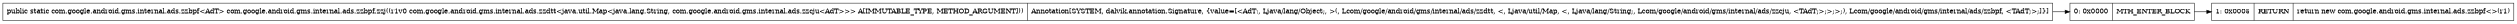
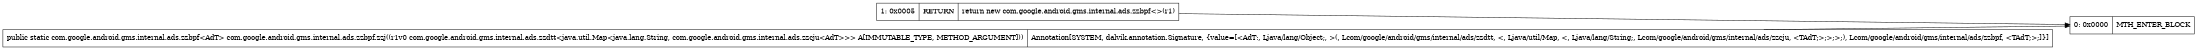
(2201, 12) -> (1622, 19)
